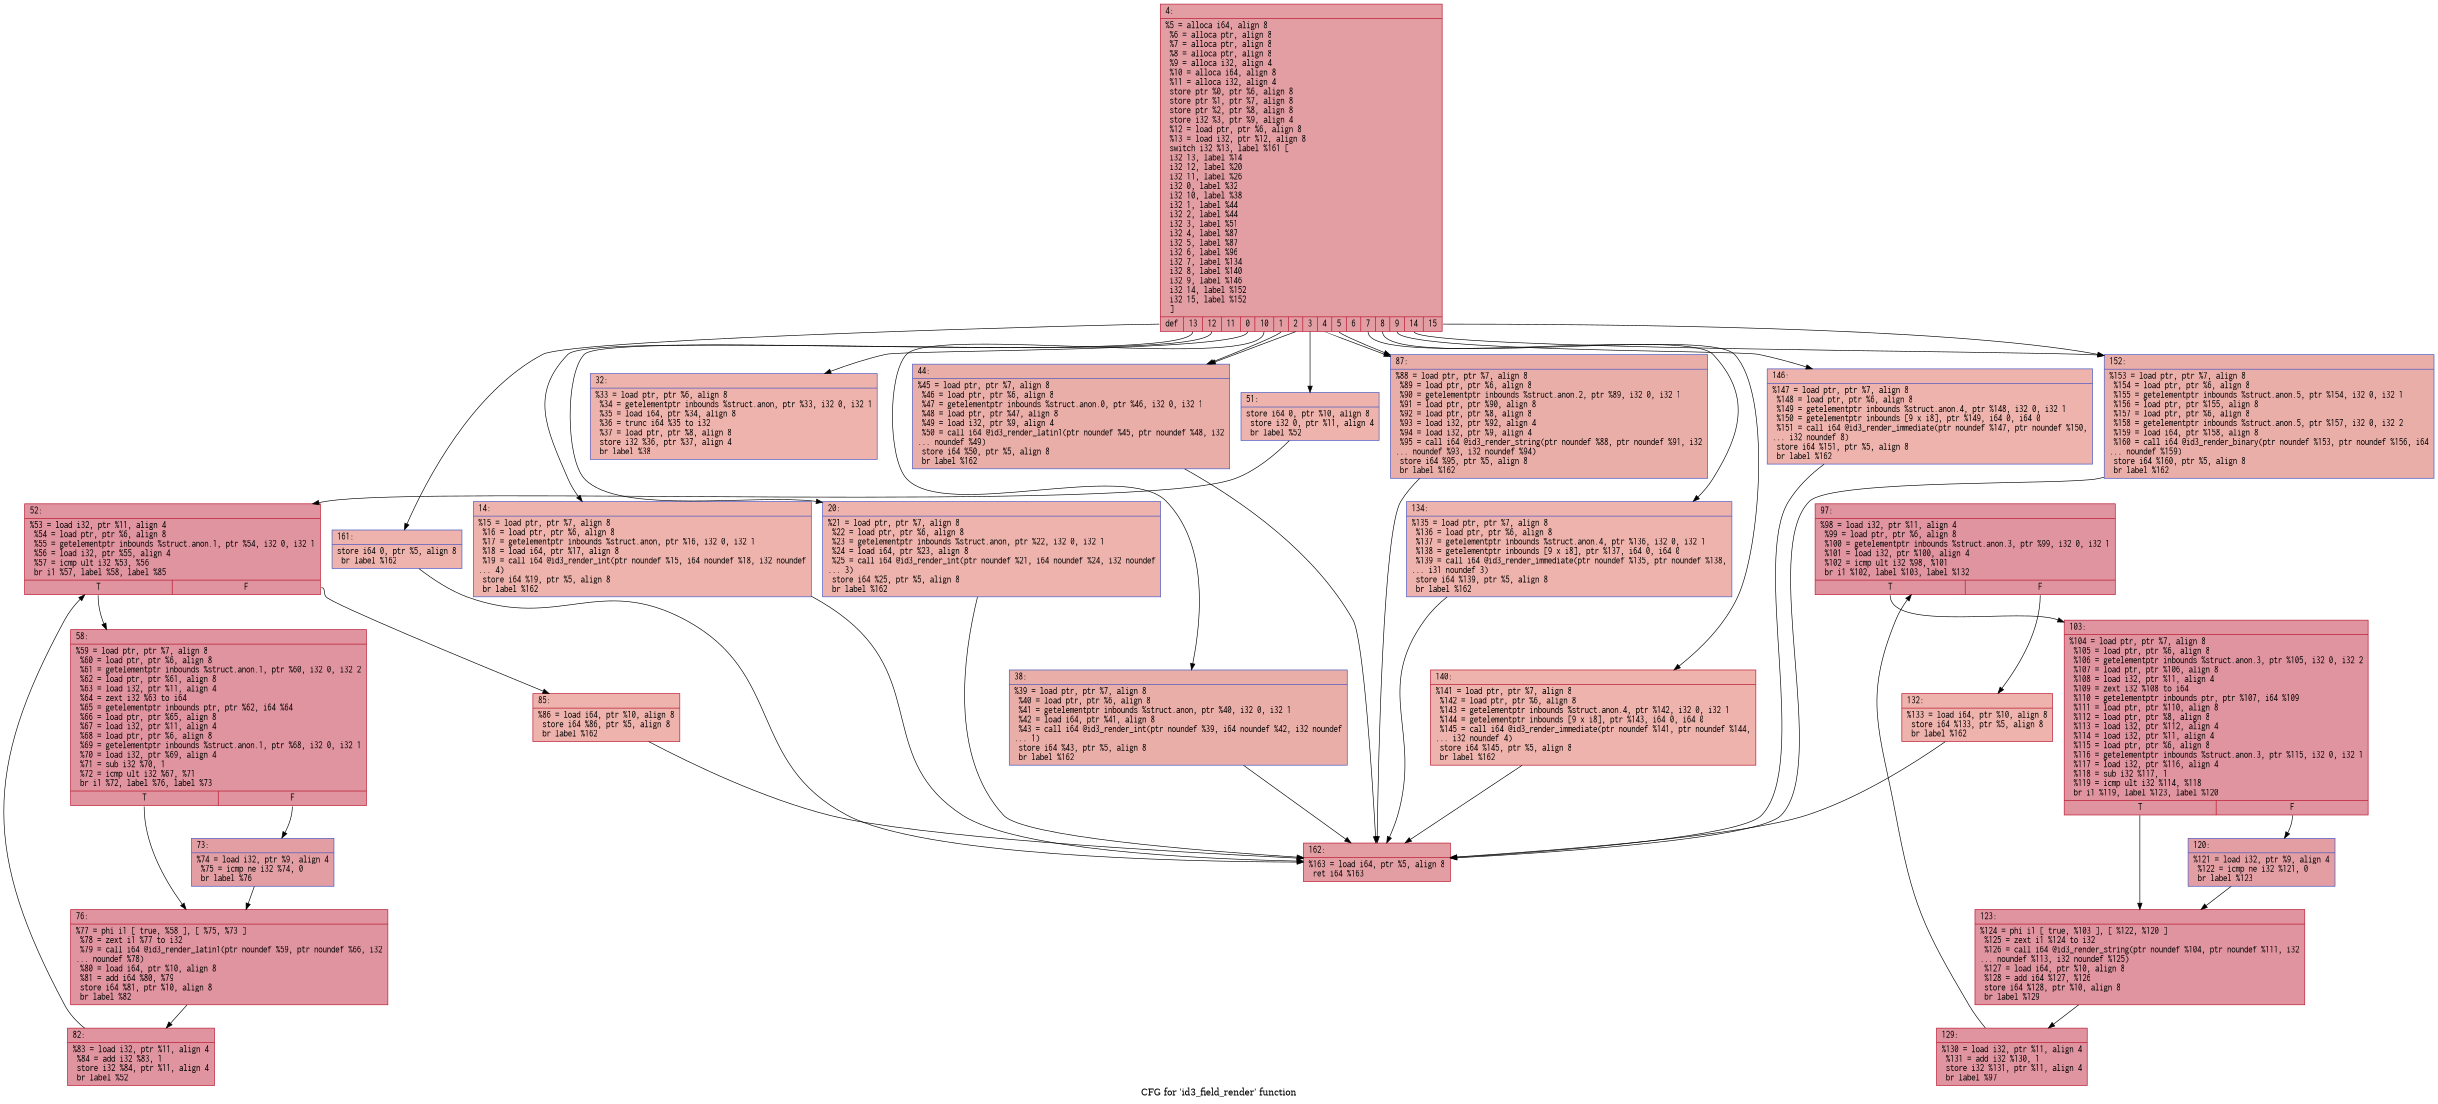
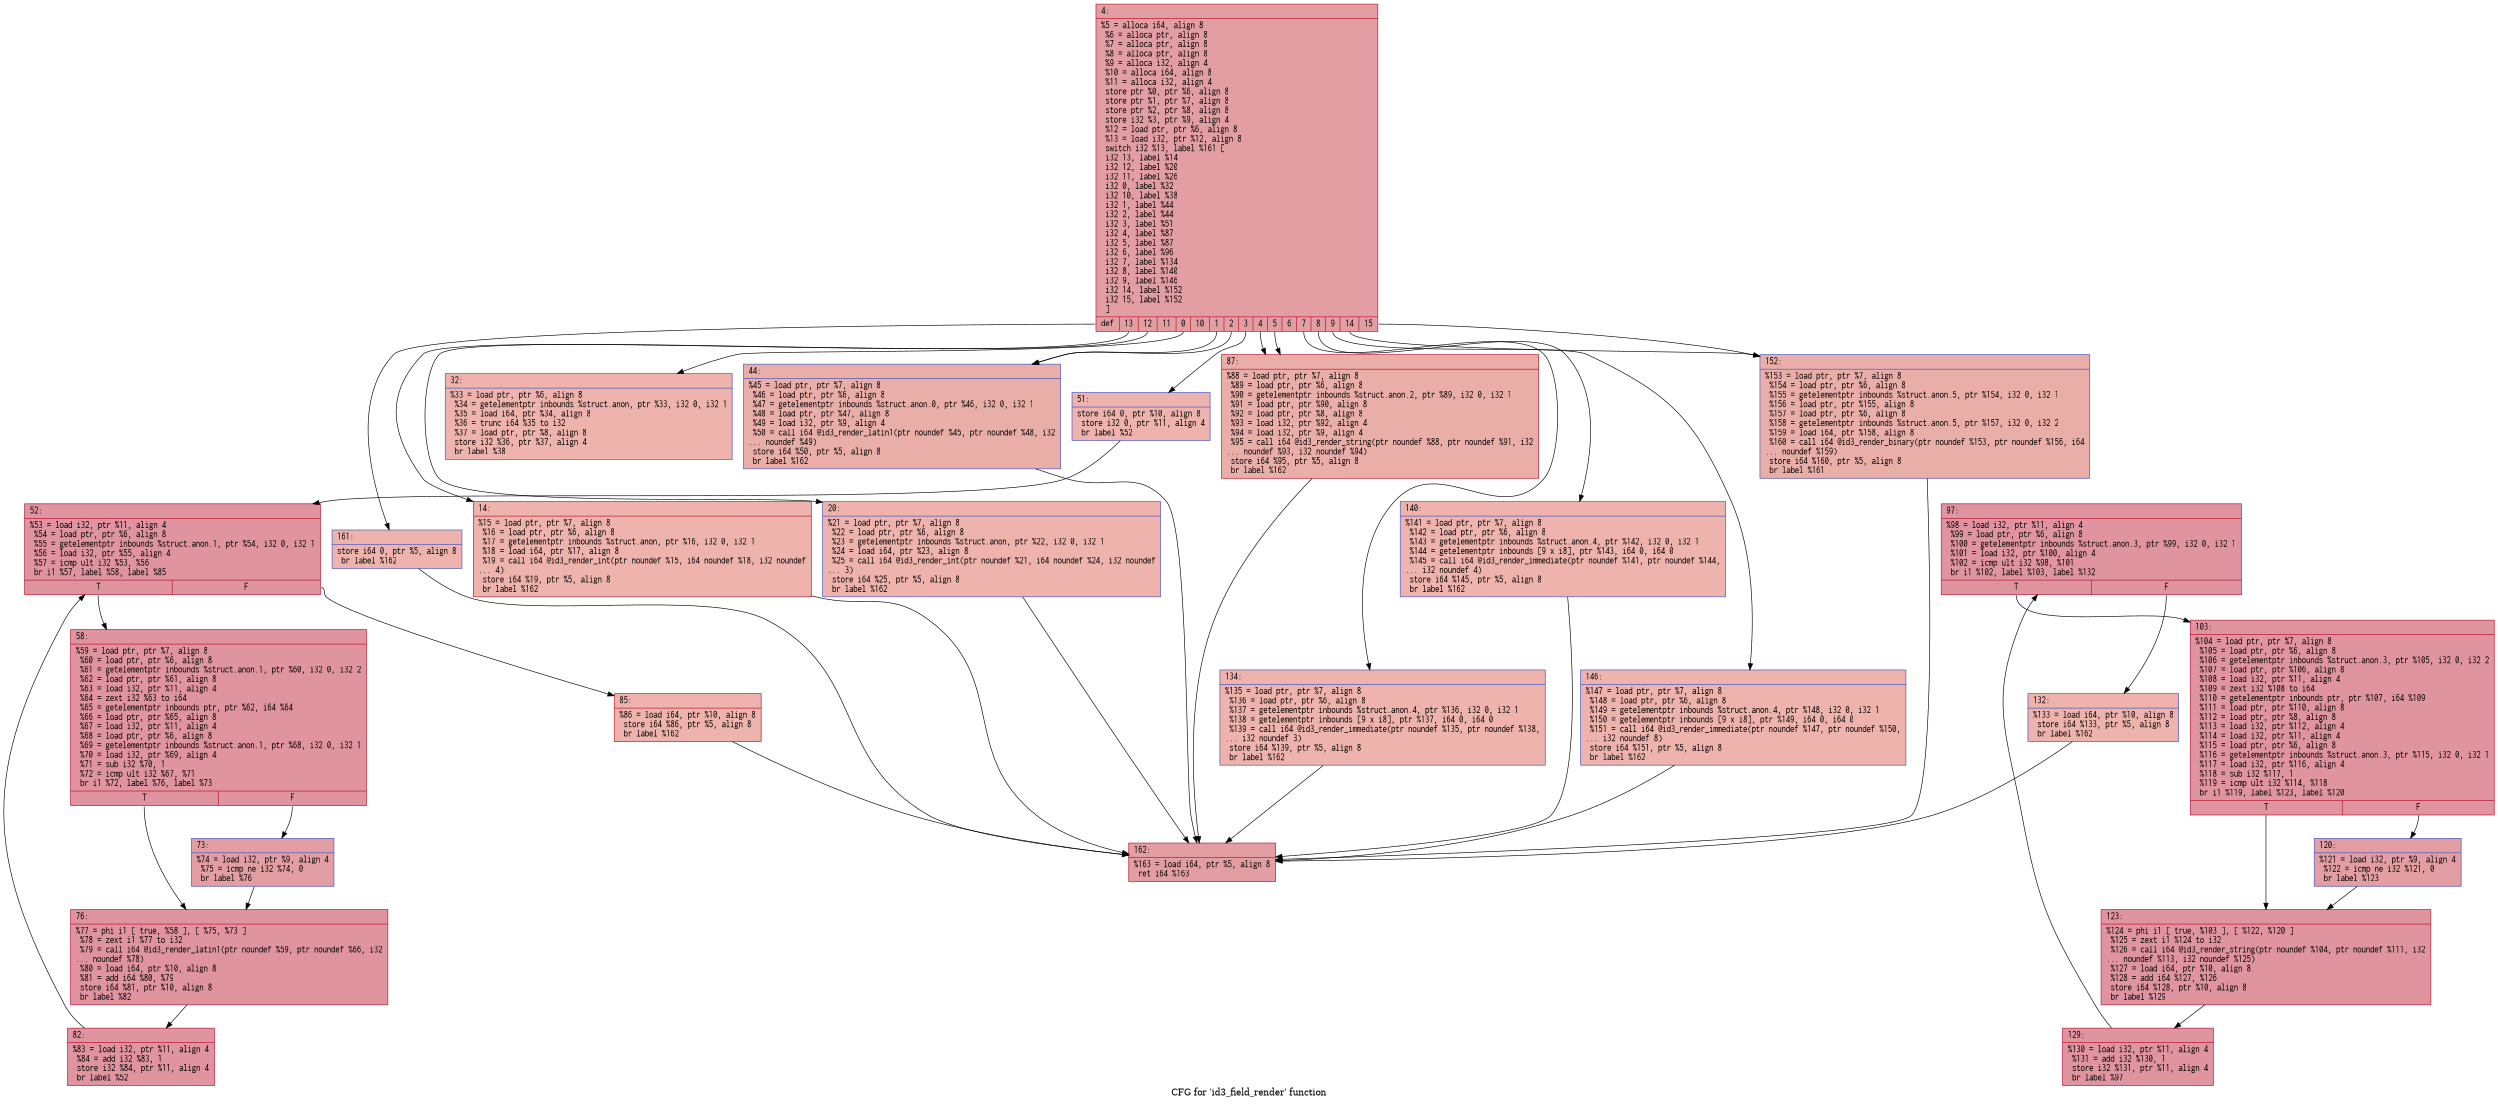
(1549, 416) -> (1380, 416)
(2139, 471) -> (1795, 471)
(642, 549) -> (642, 549)
(1450, 570) -> (1263, 739)
(1178, 718) -> none
(1593, 718) -> (1563, 549)
(1977, 718) -> (2103, 718)
